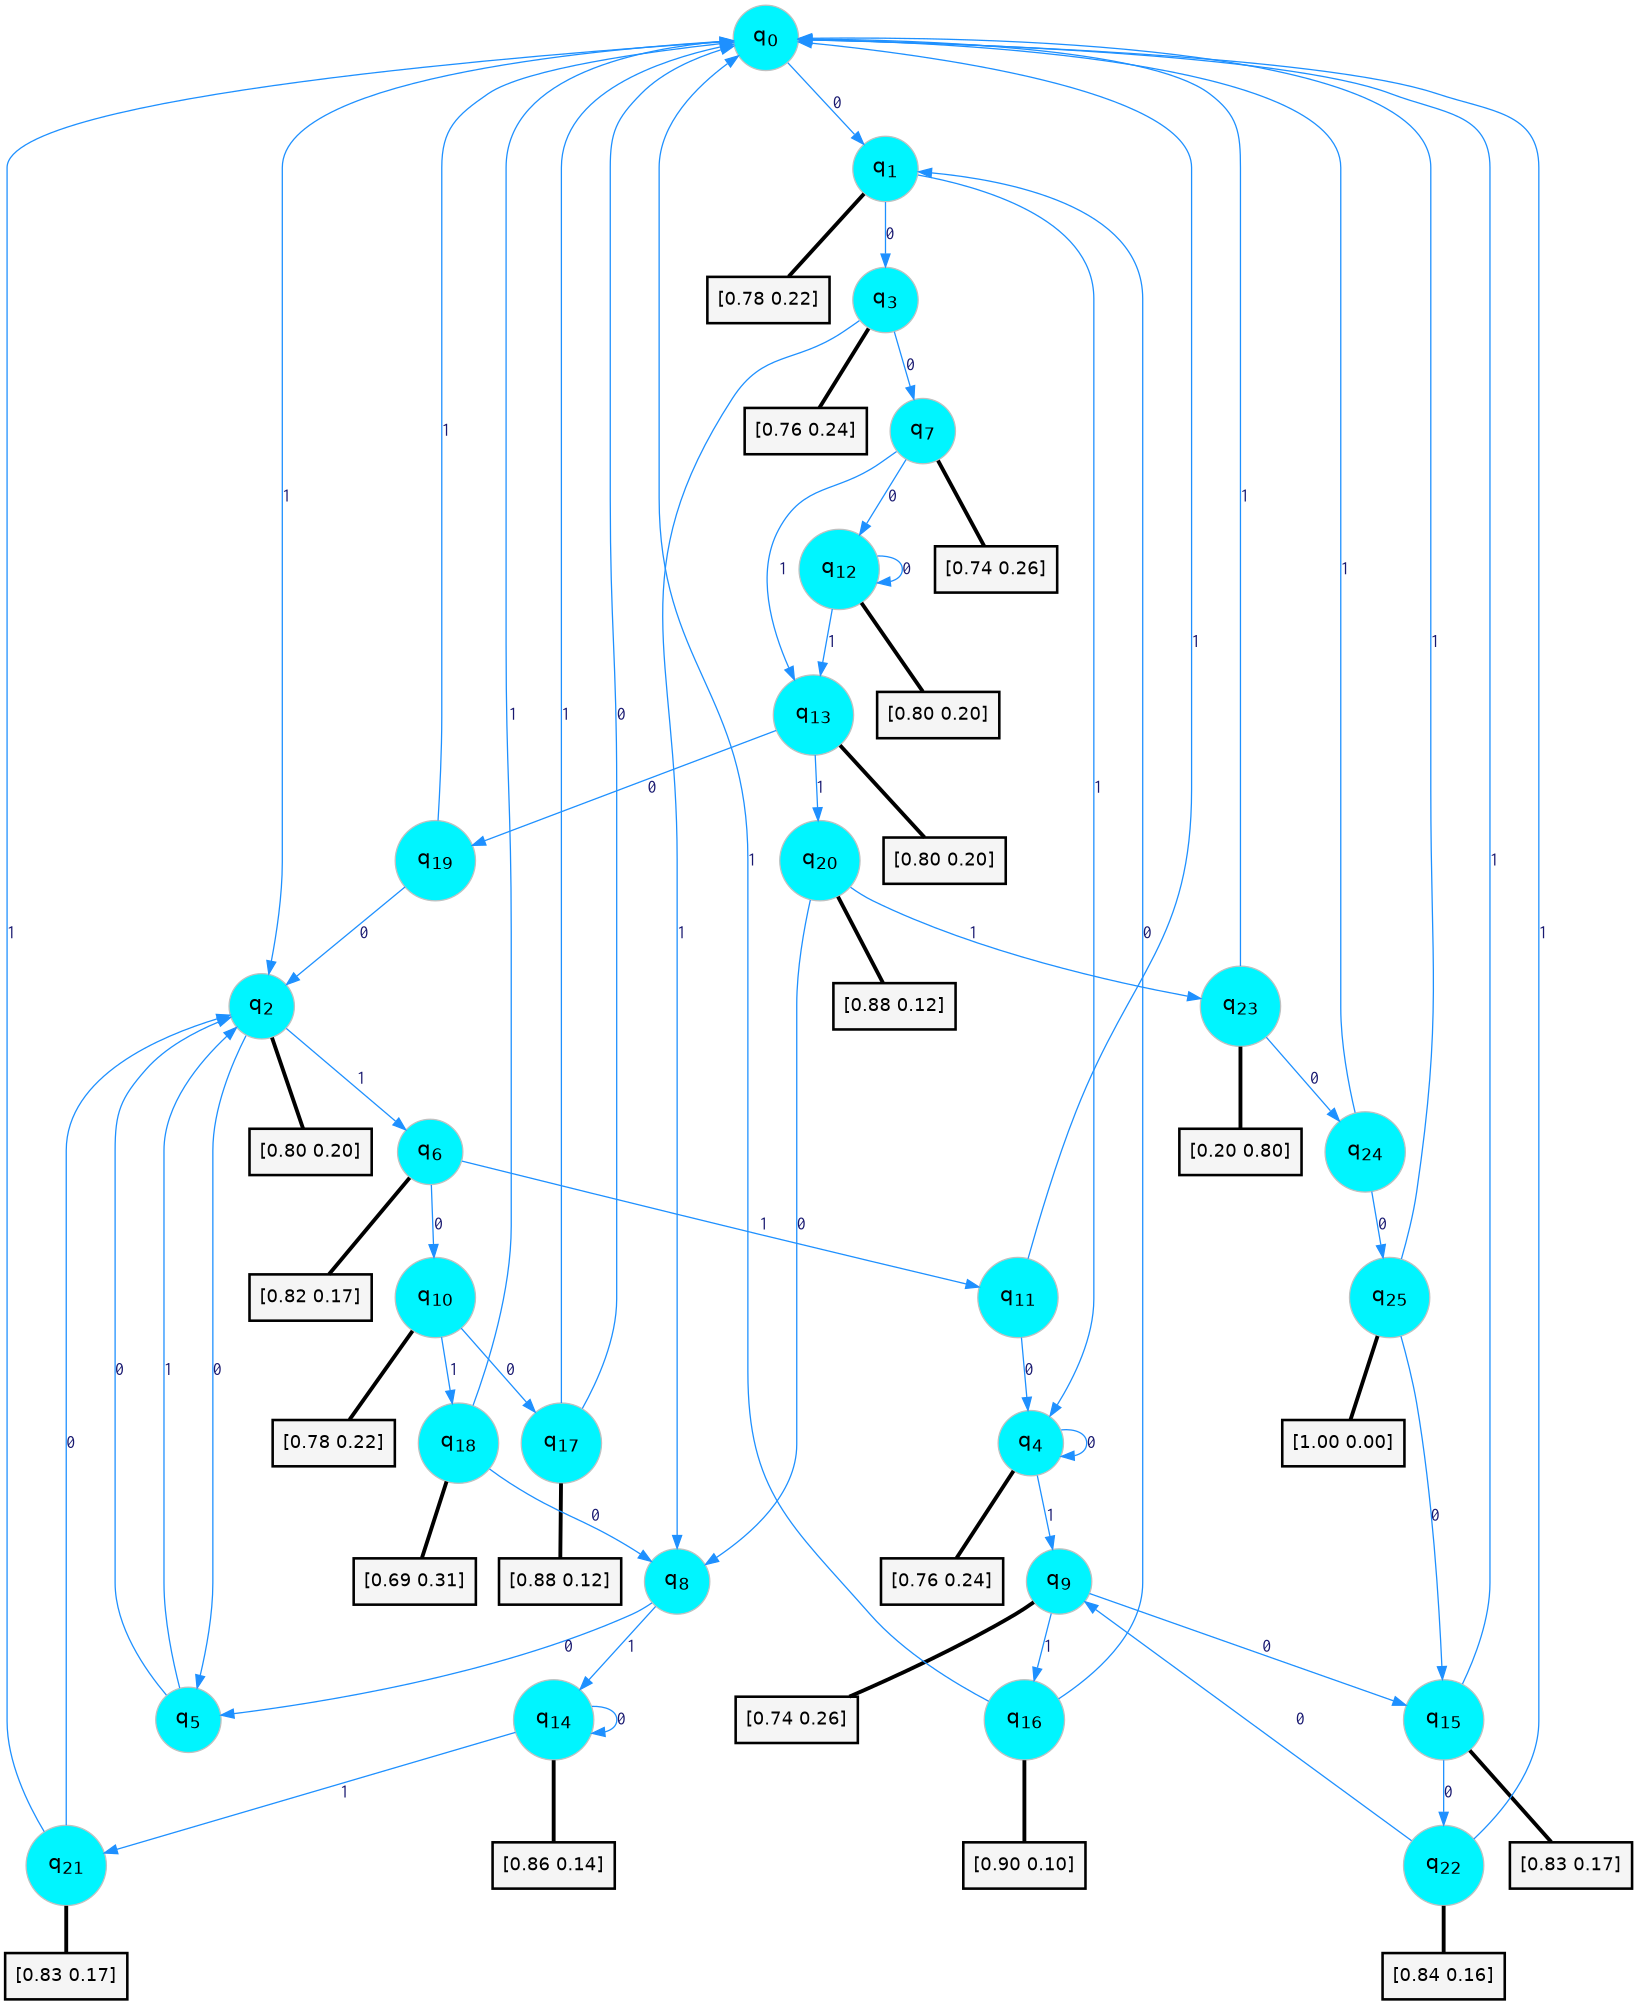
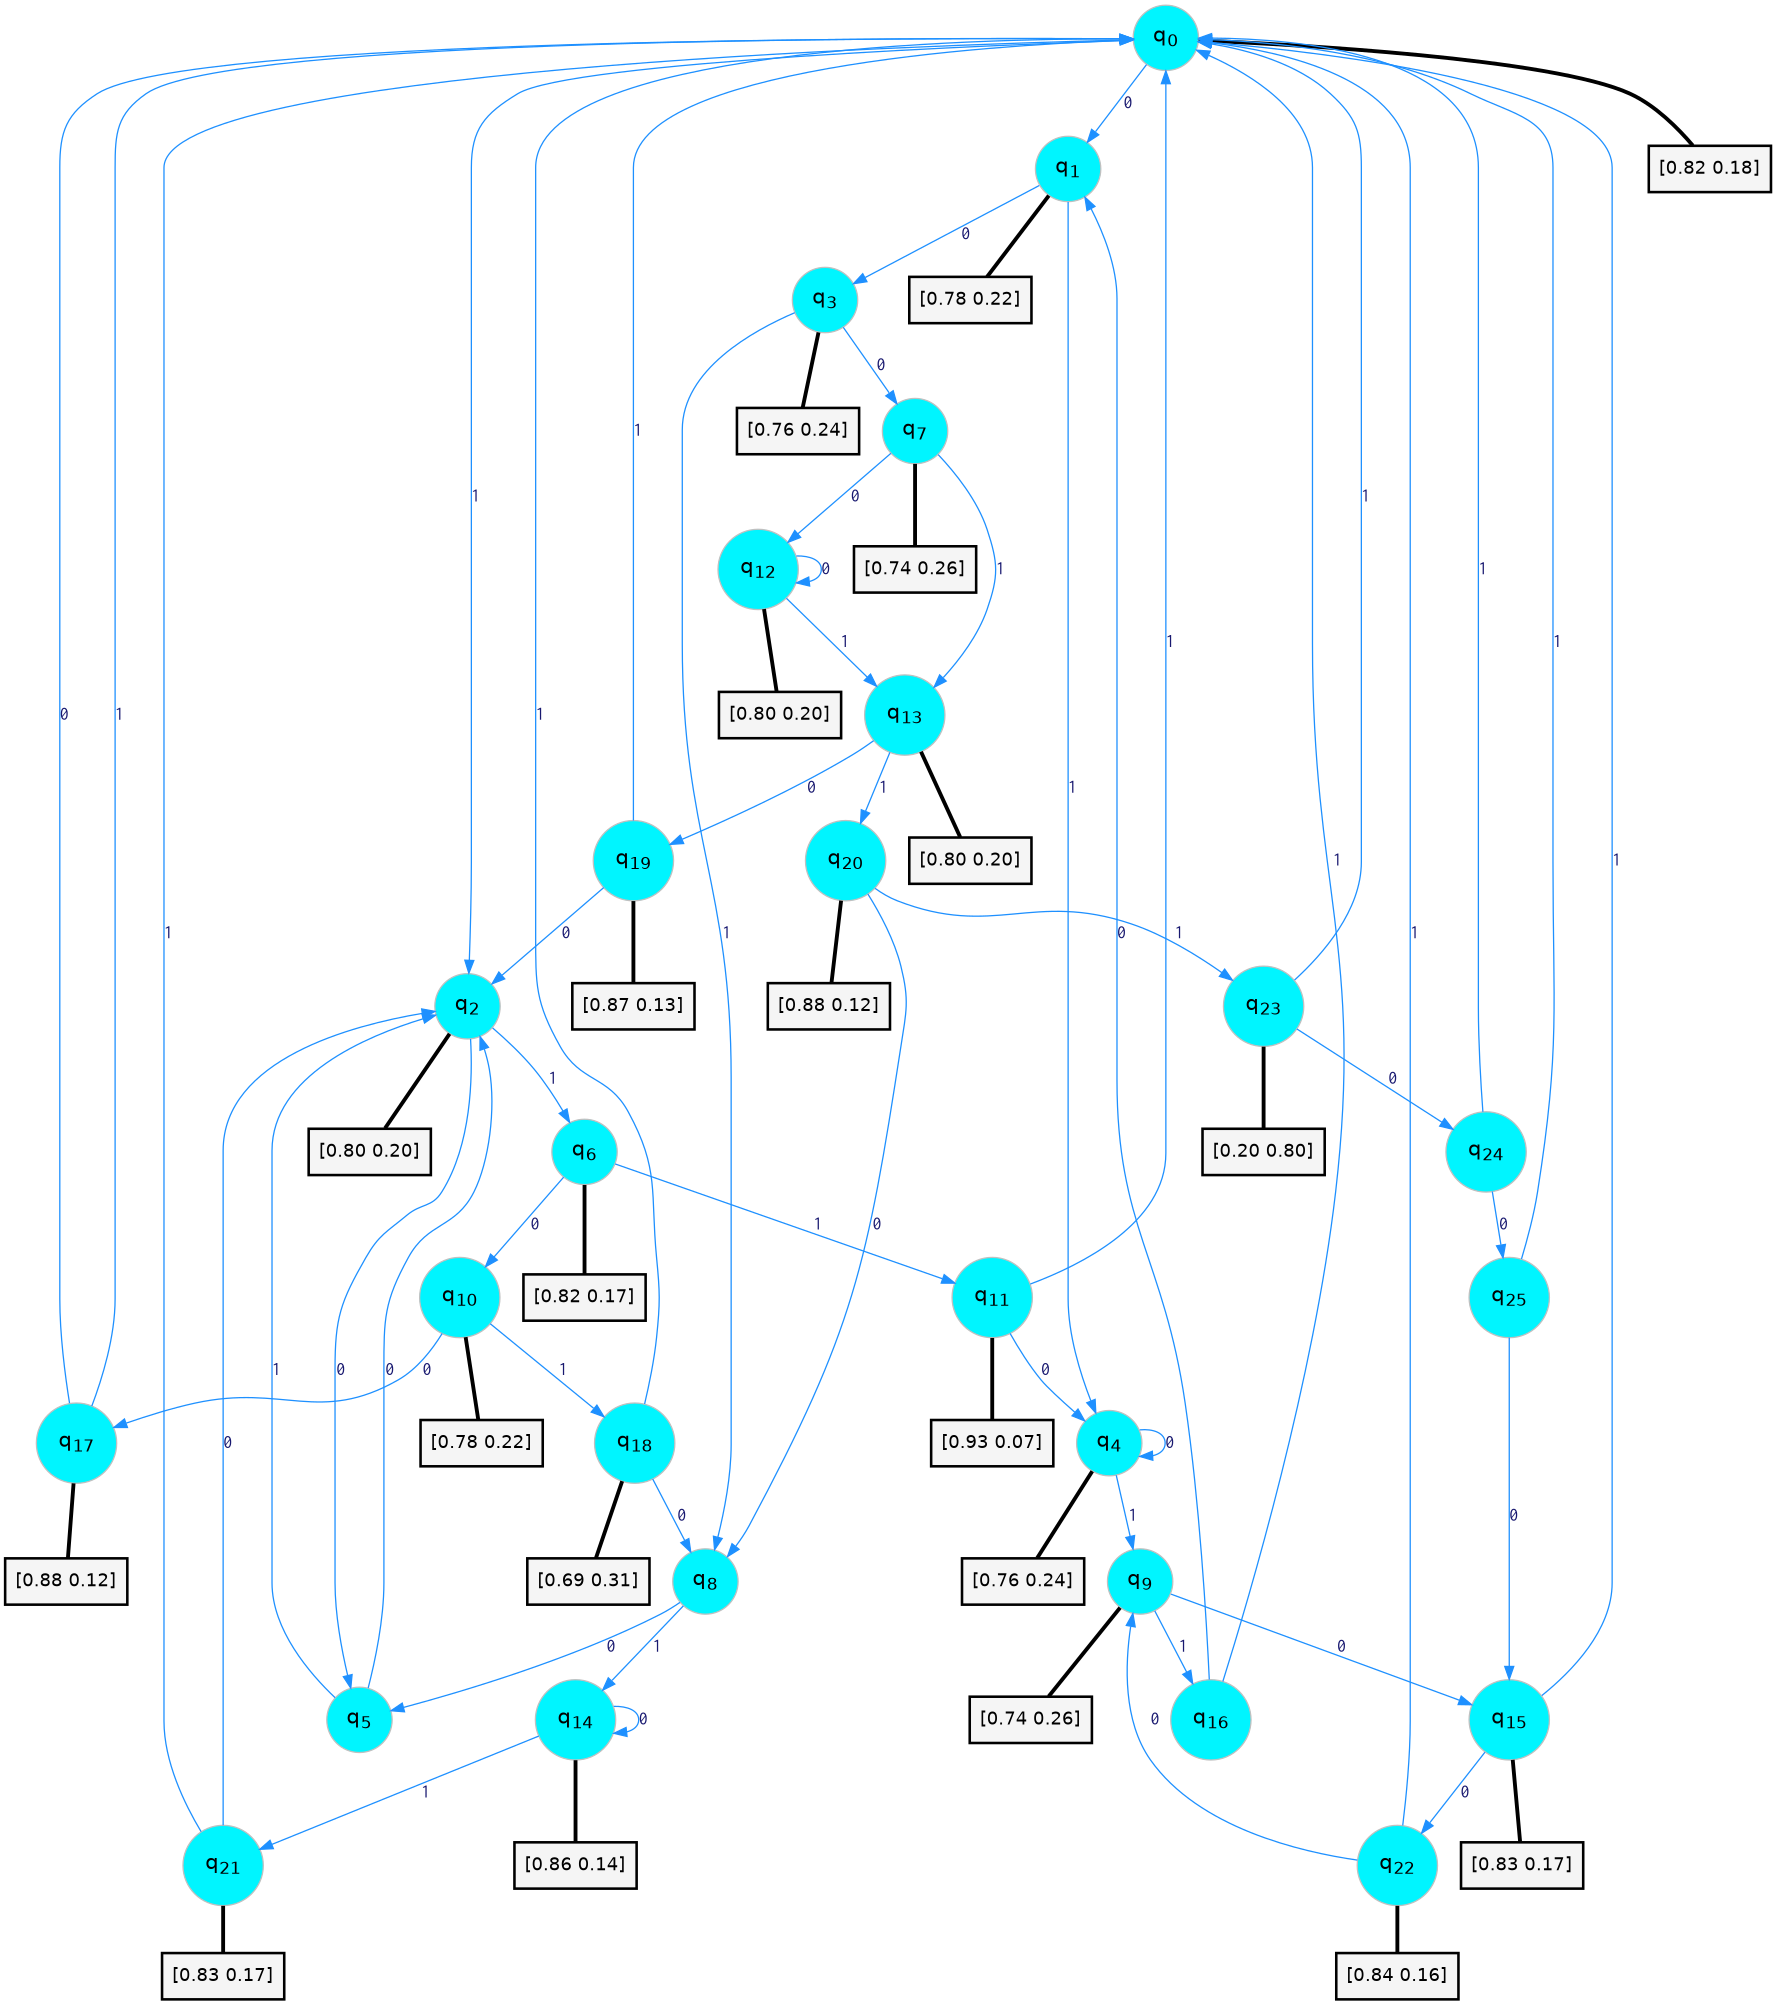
none -> (1710, 169)
none -> (633, 1006)
none -> (992, 1443)
(1343, 1443) -> none
(1024, 1865) -> none
